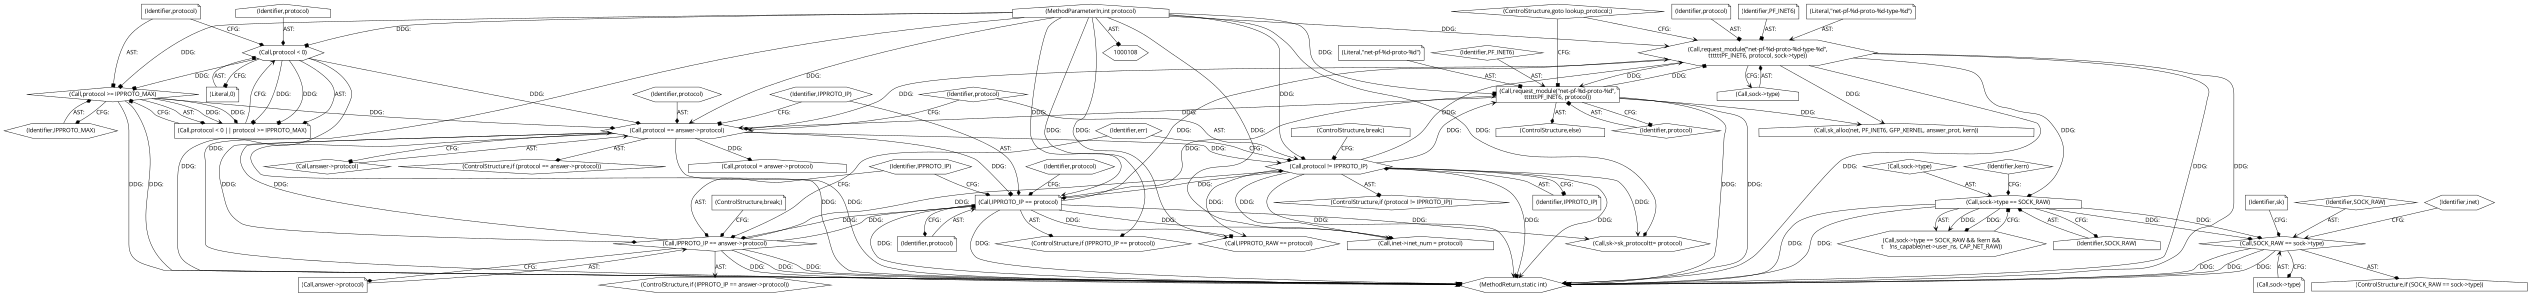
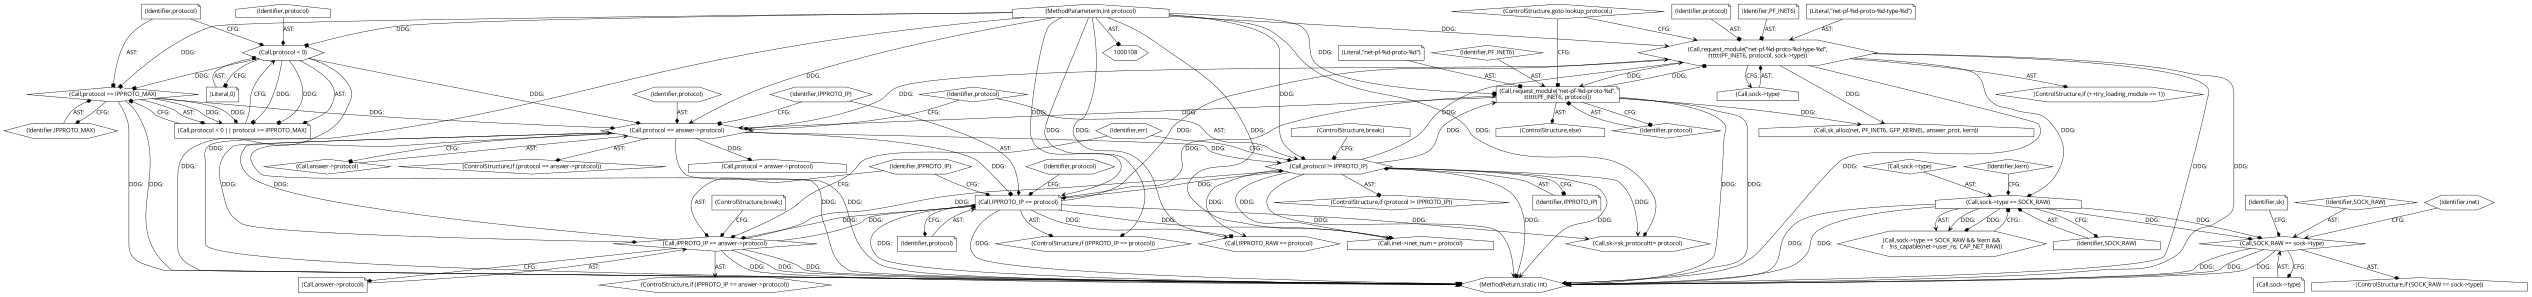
none -> (2099, 94)
